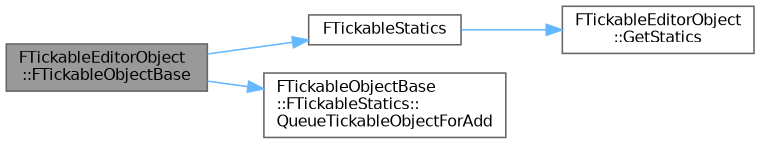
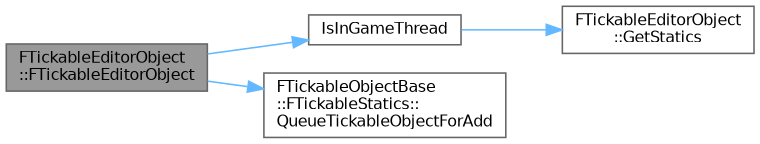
(385, 30) -> (385, 30)
(107, 68) -> (107, 68)
